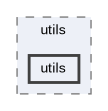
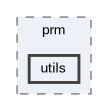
(54, 31) -> (54, 31)
